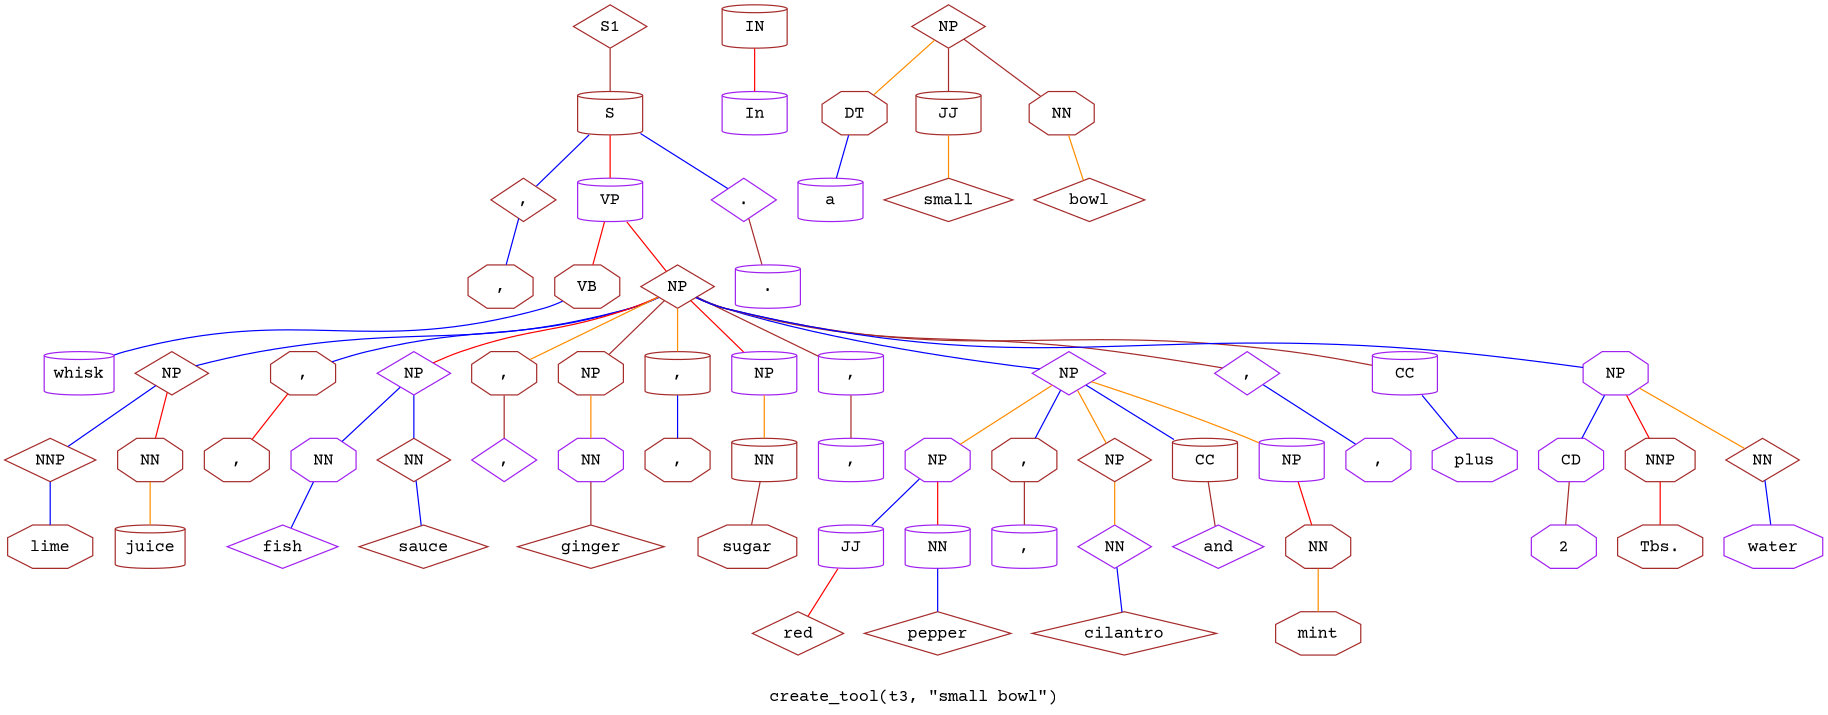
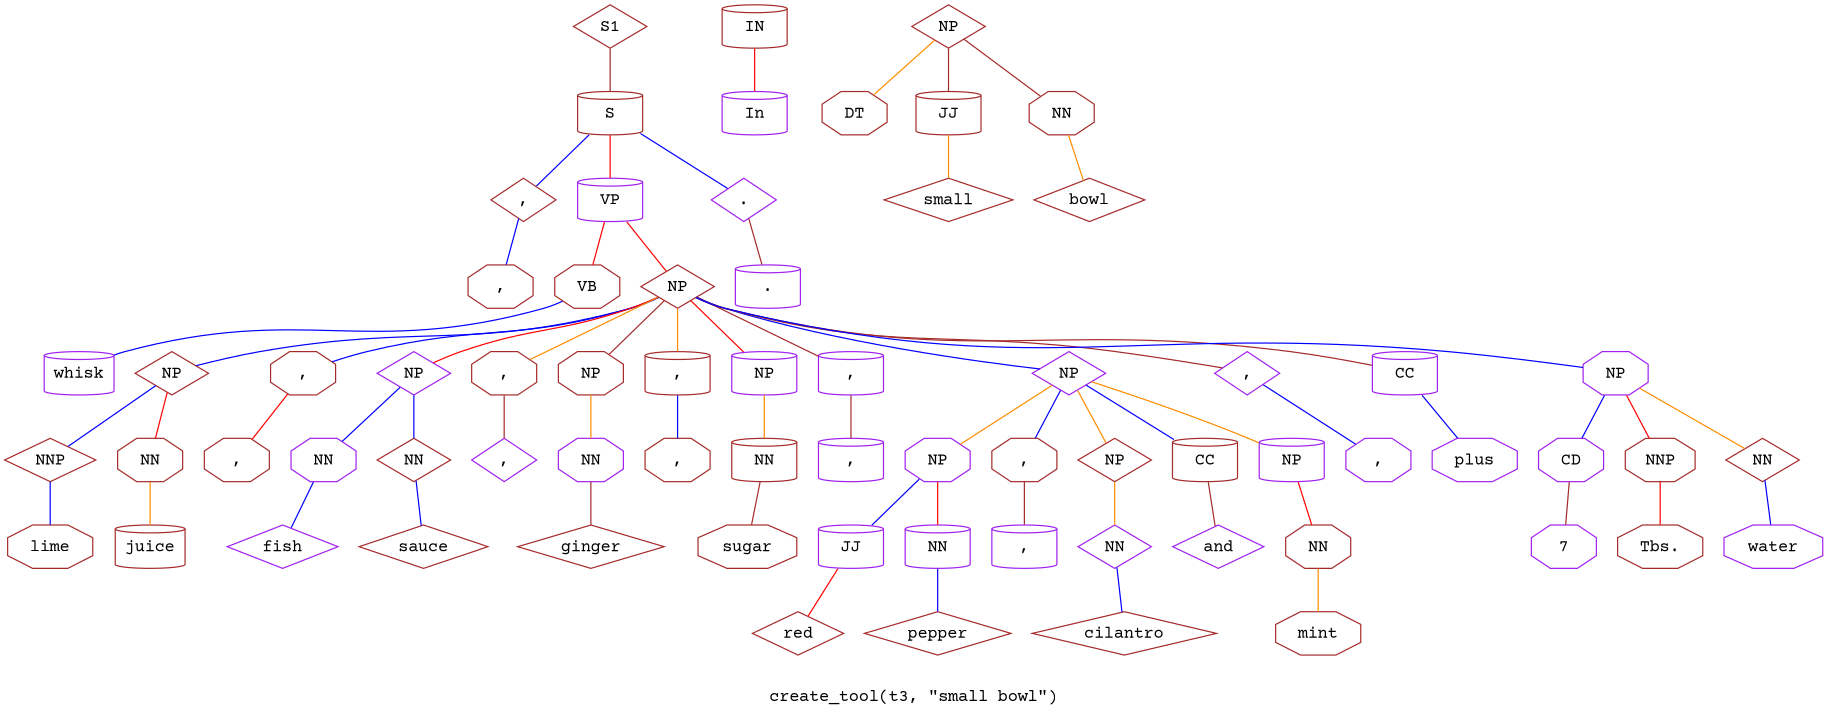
(831, 200) -> none
(1564, 547) -> (1564, 547)
